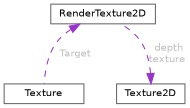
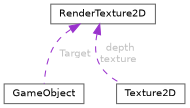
(143, 45) -> (99, 64)
(44, 94) -> (44, 94)
